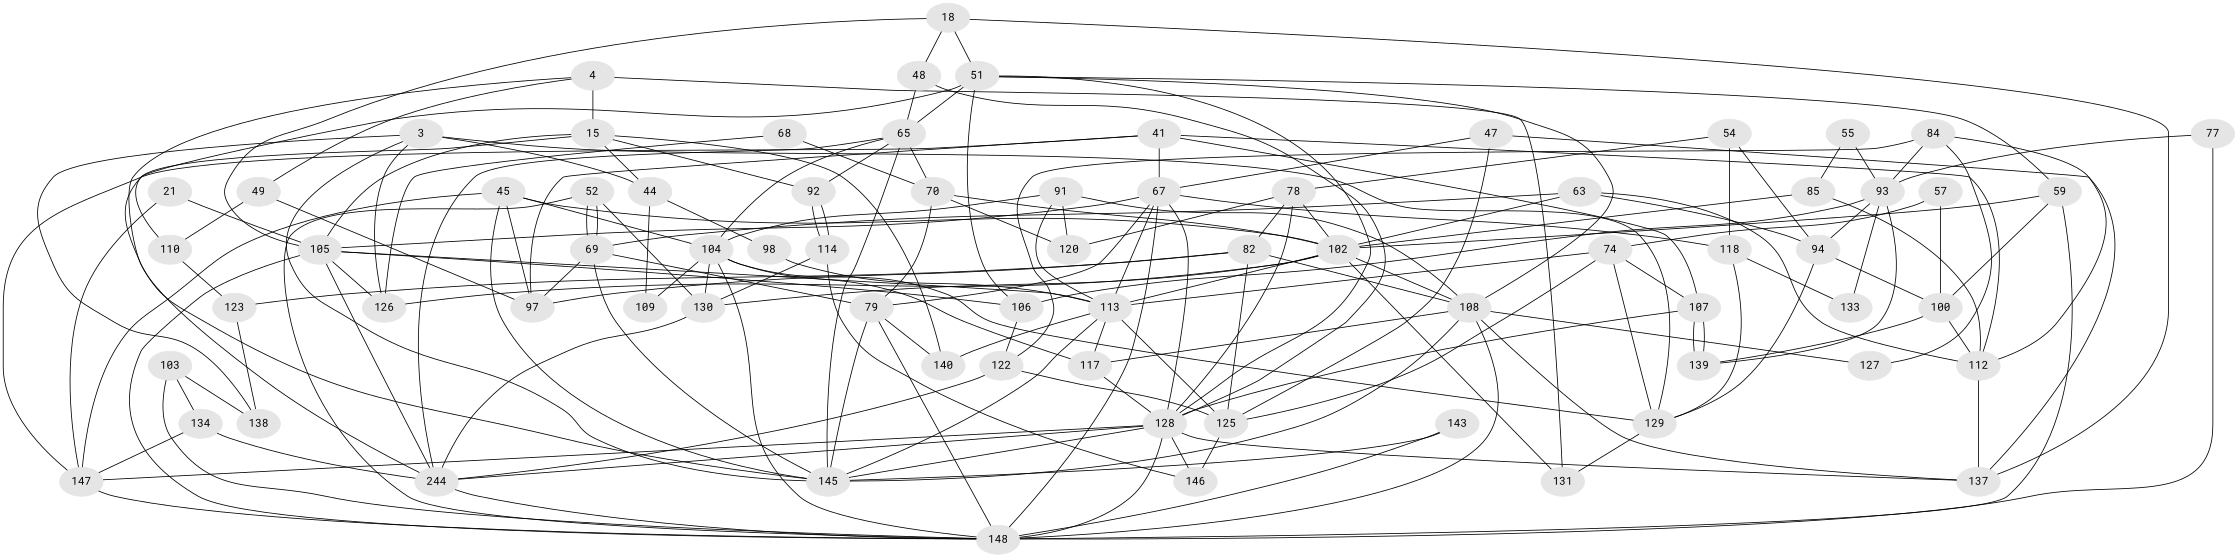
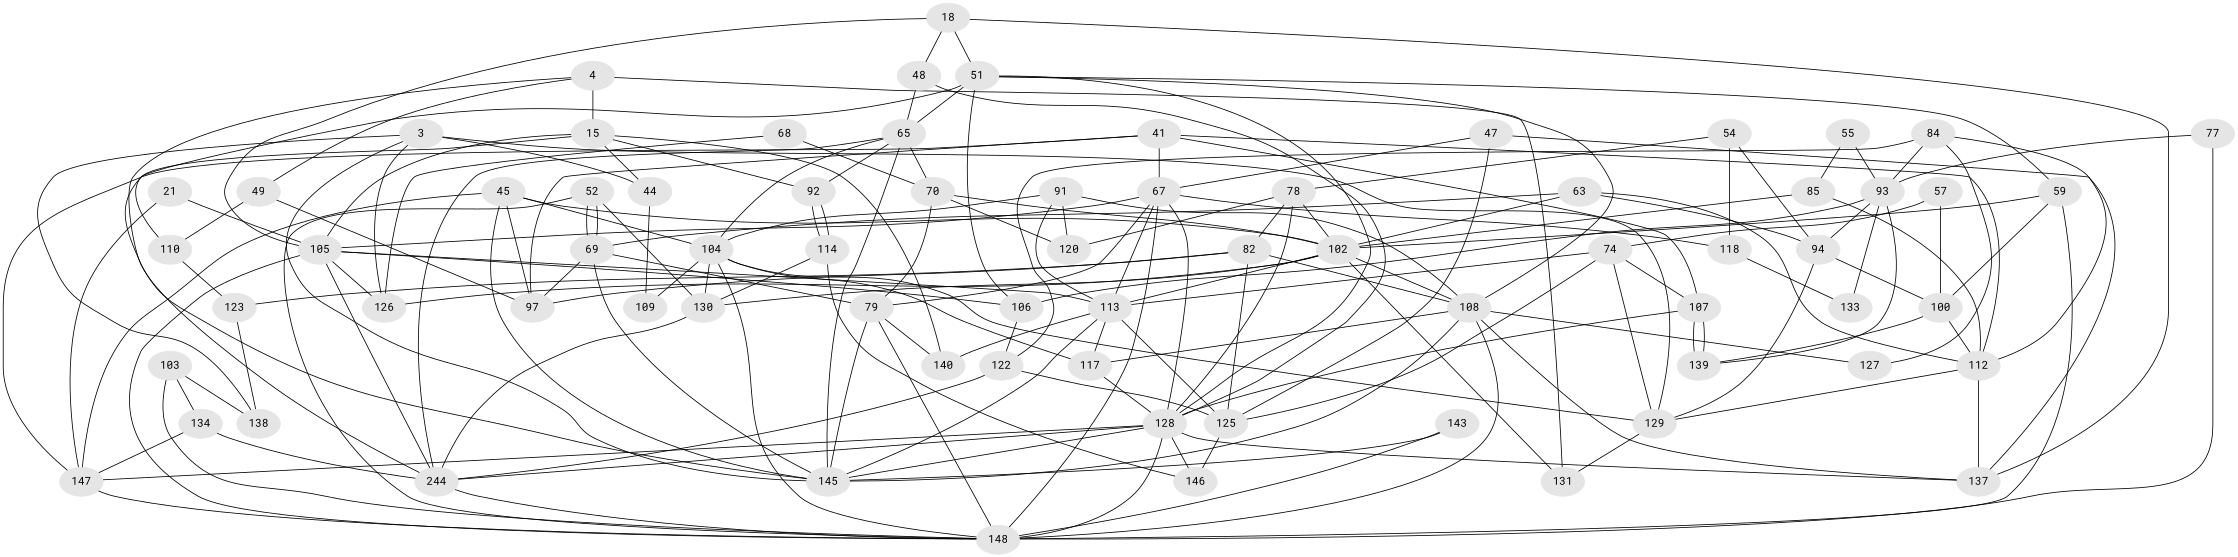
(769, 250) -> none
(1738, 351) -> (1817, 395)
